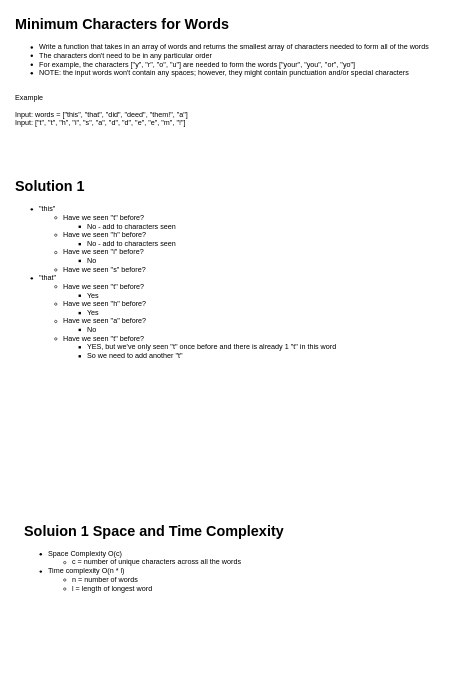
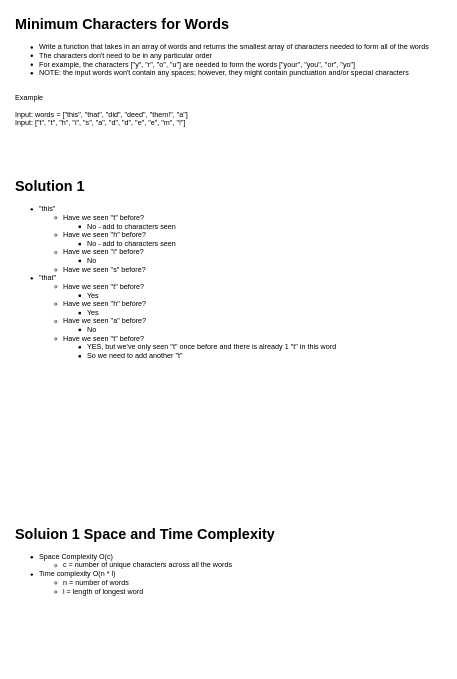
(222, 591) -> (213, 594)
